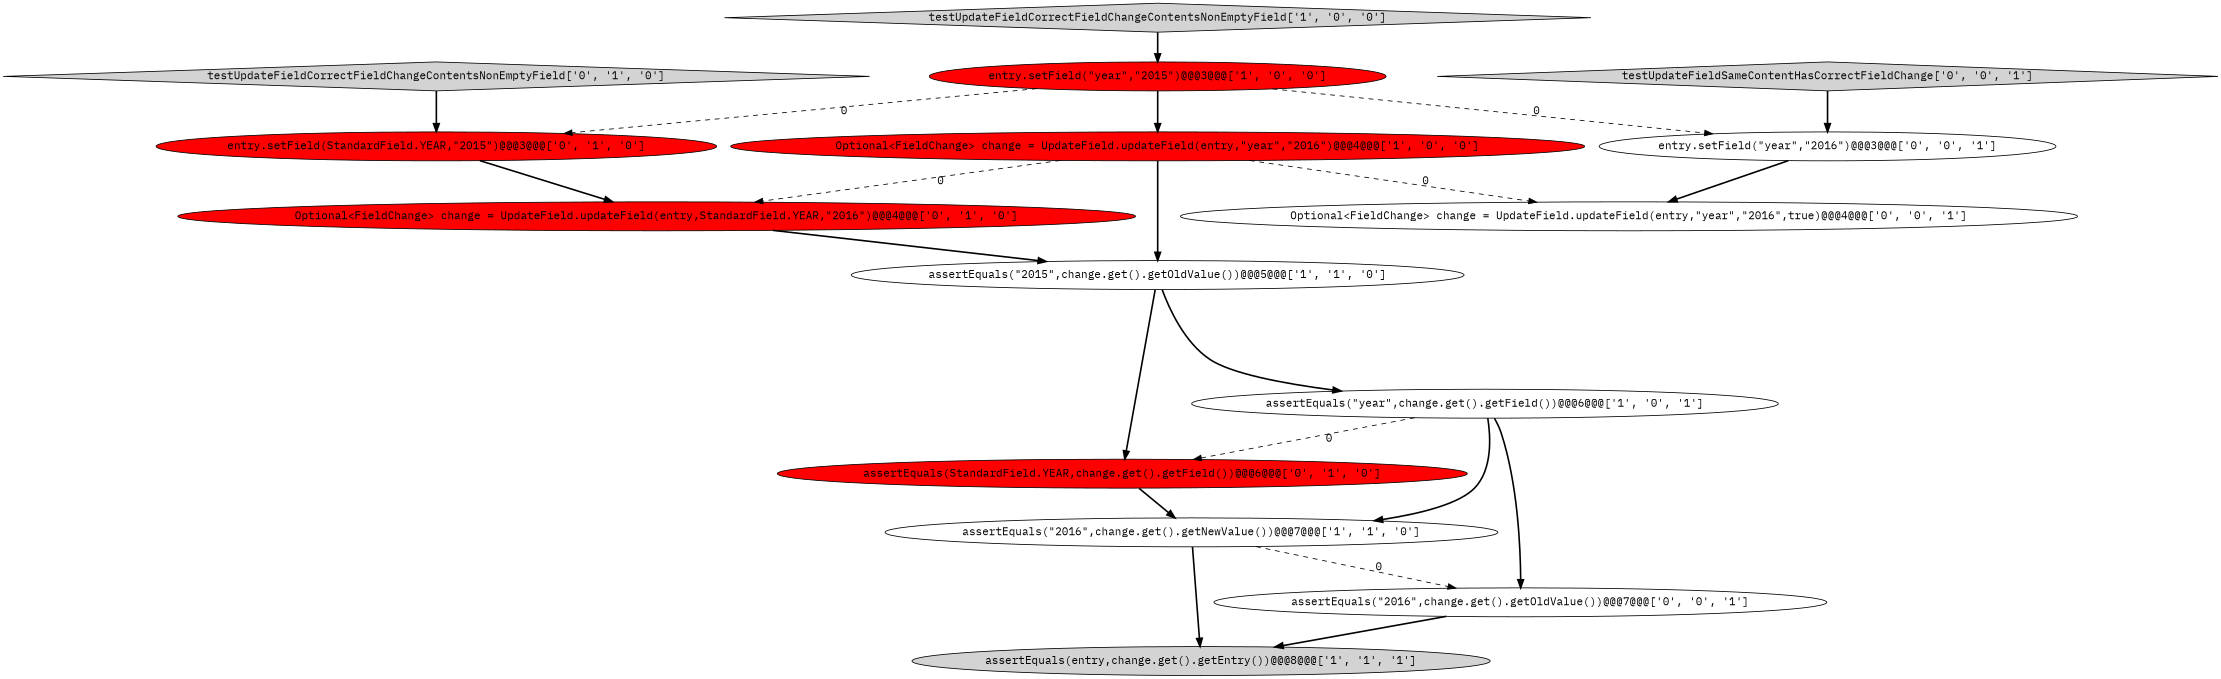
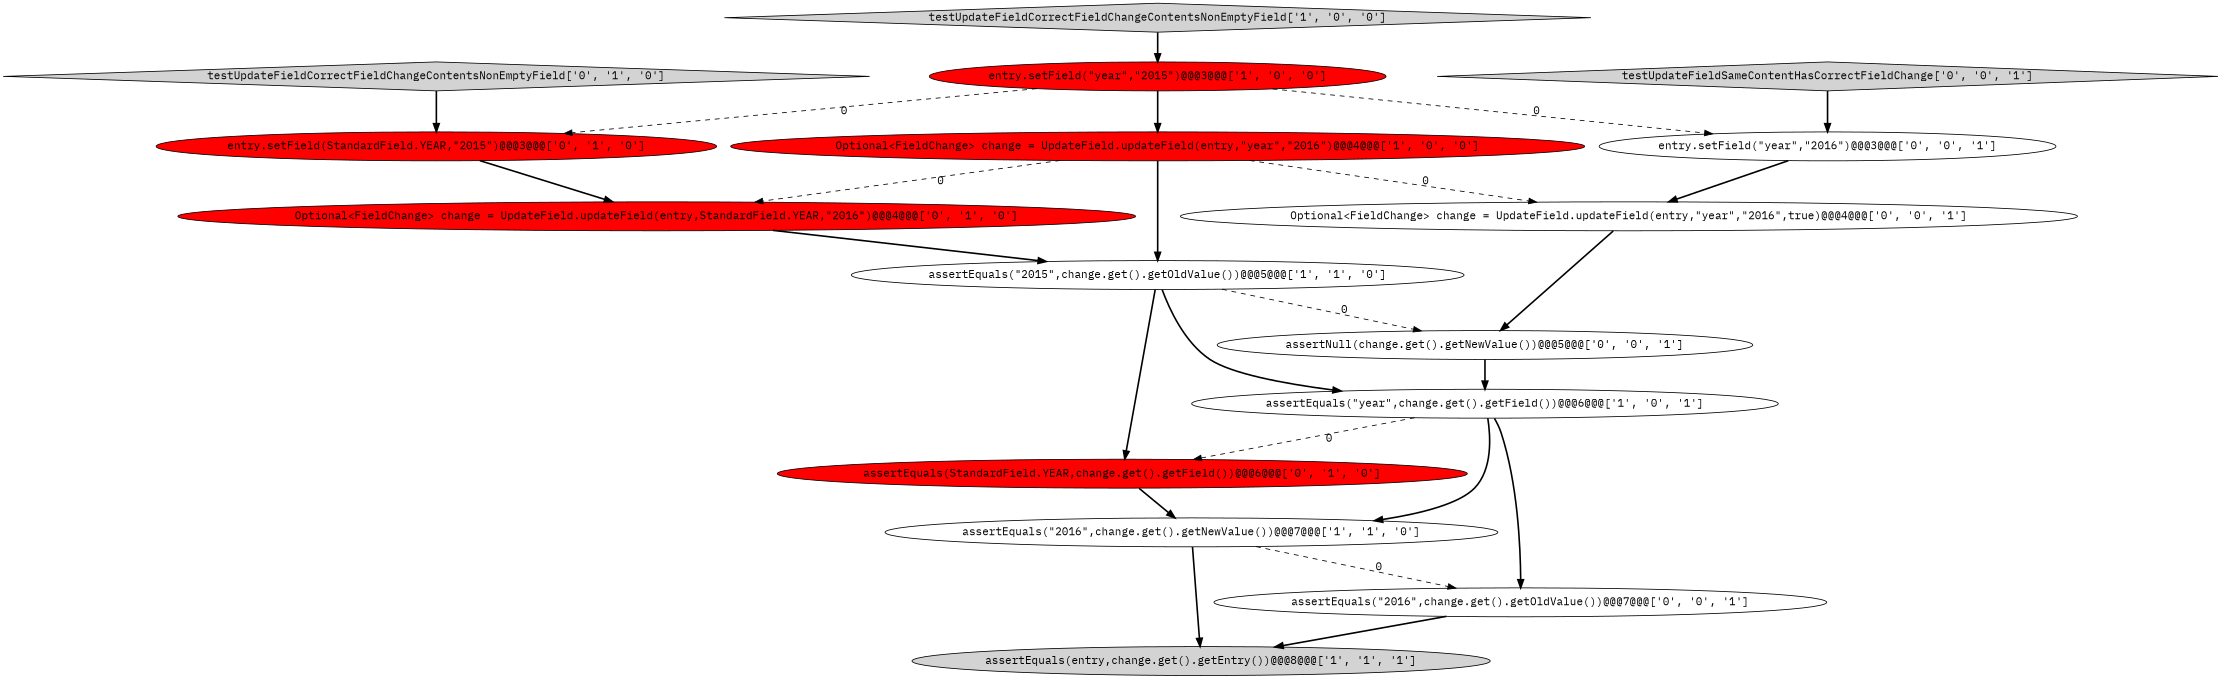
none -> (1485, 345)
